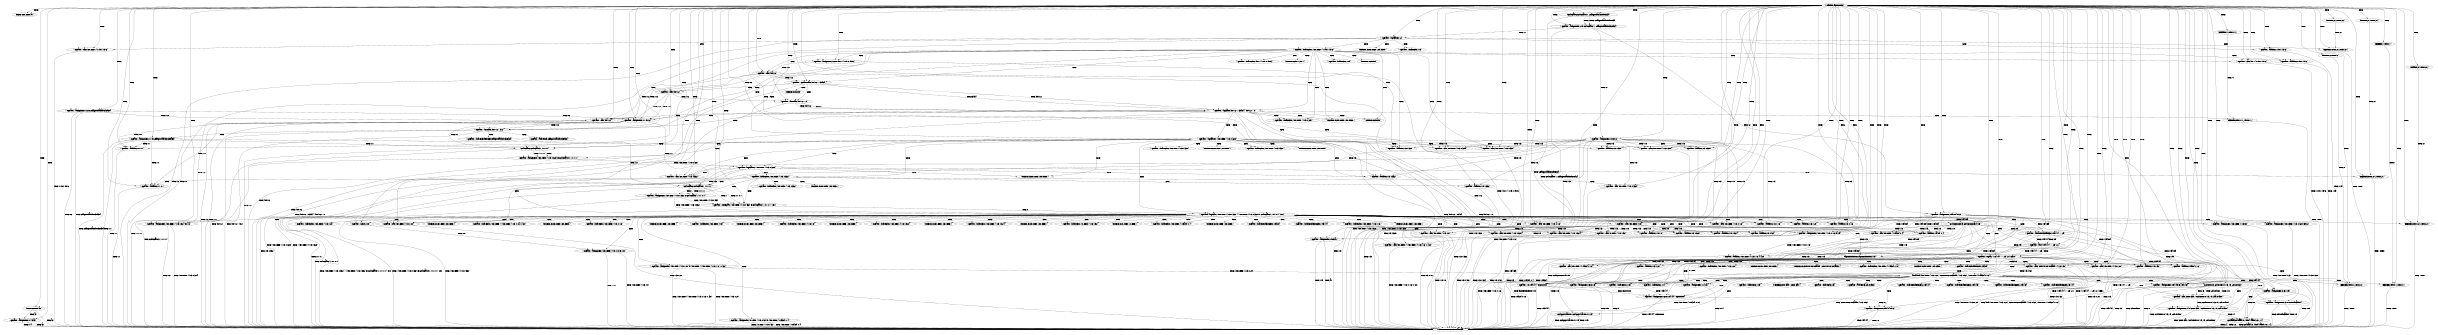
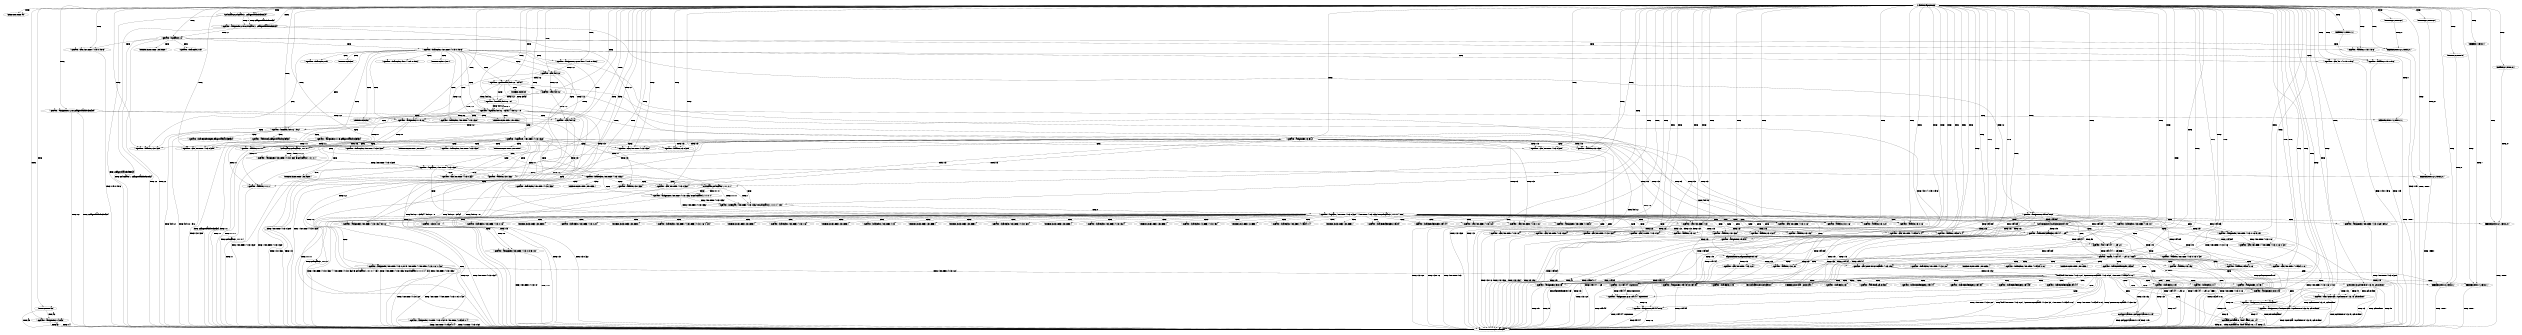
(924, 6) -> (2157, 14)
(1817, 266) -> none
none -> (1759, 285)
